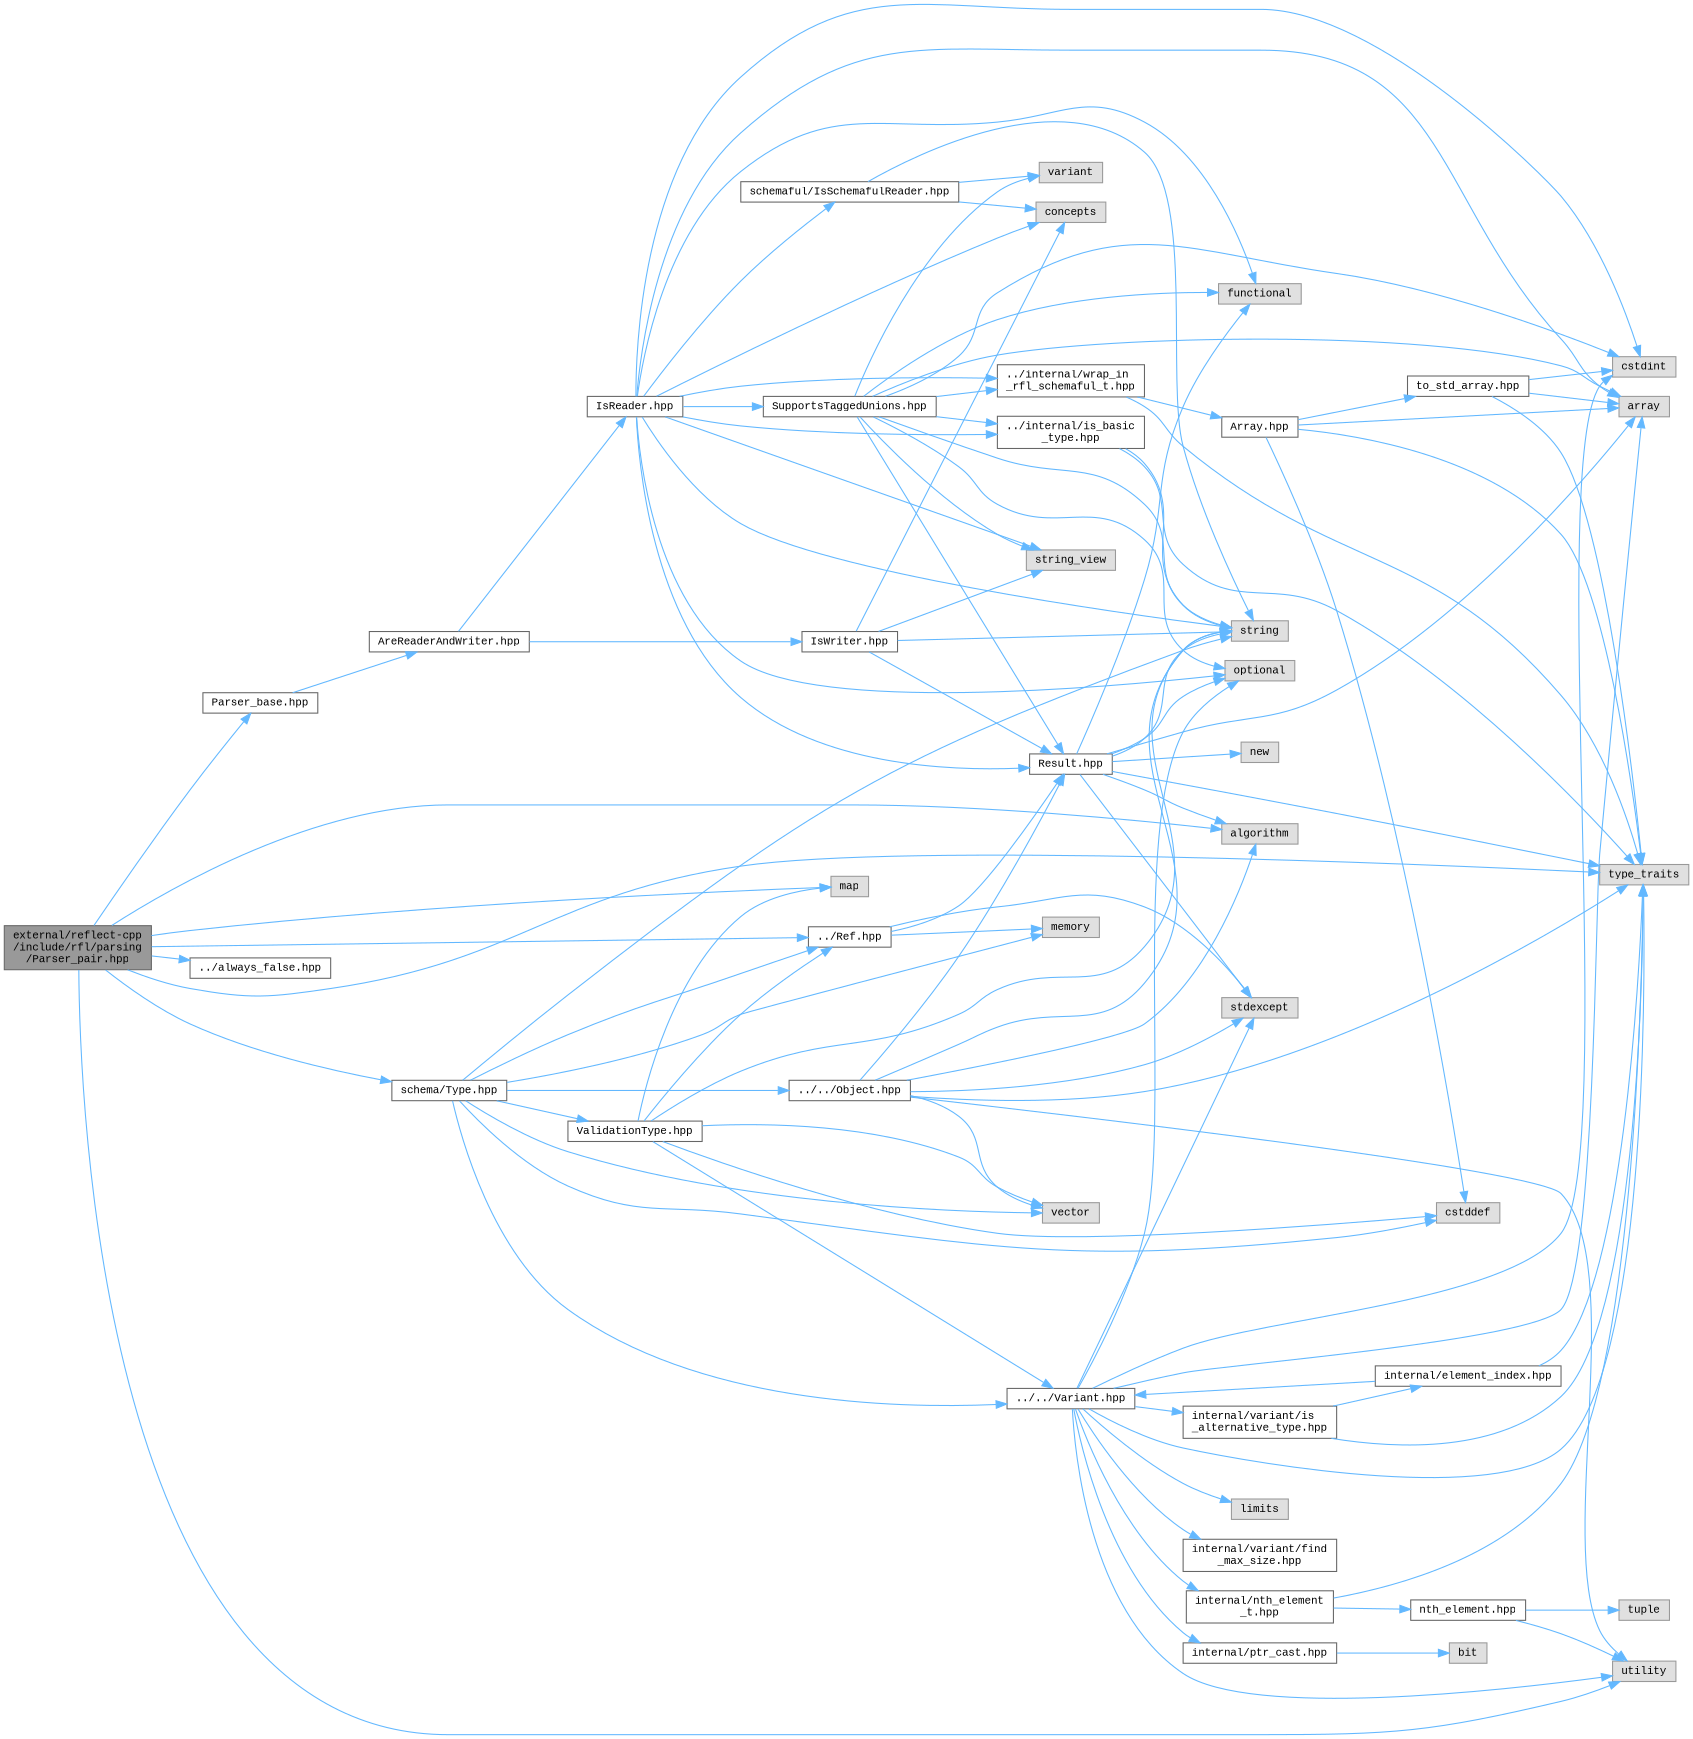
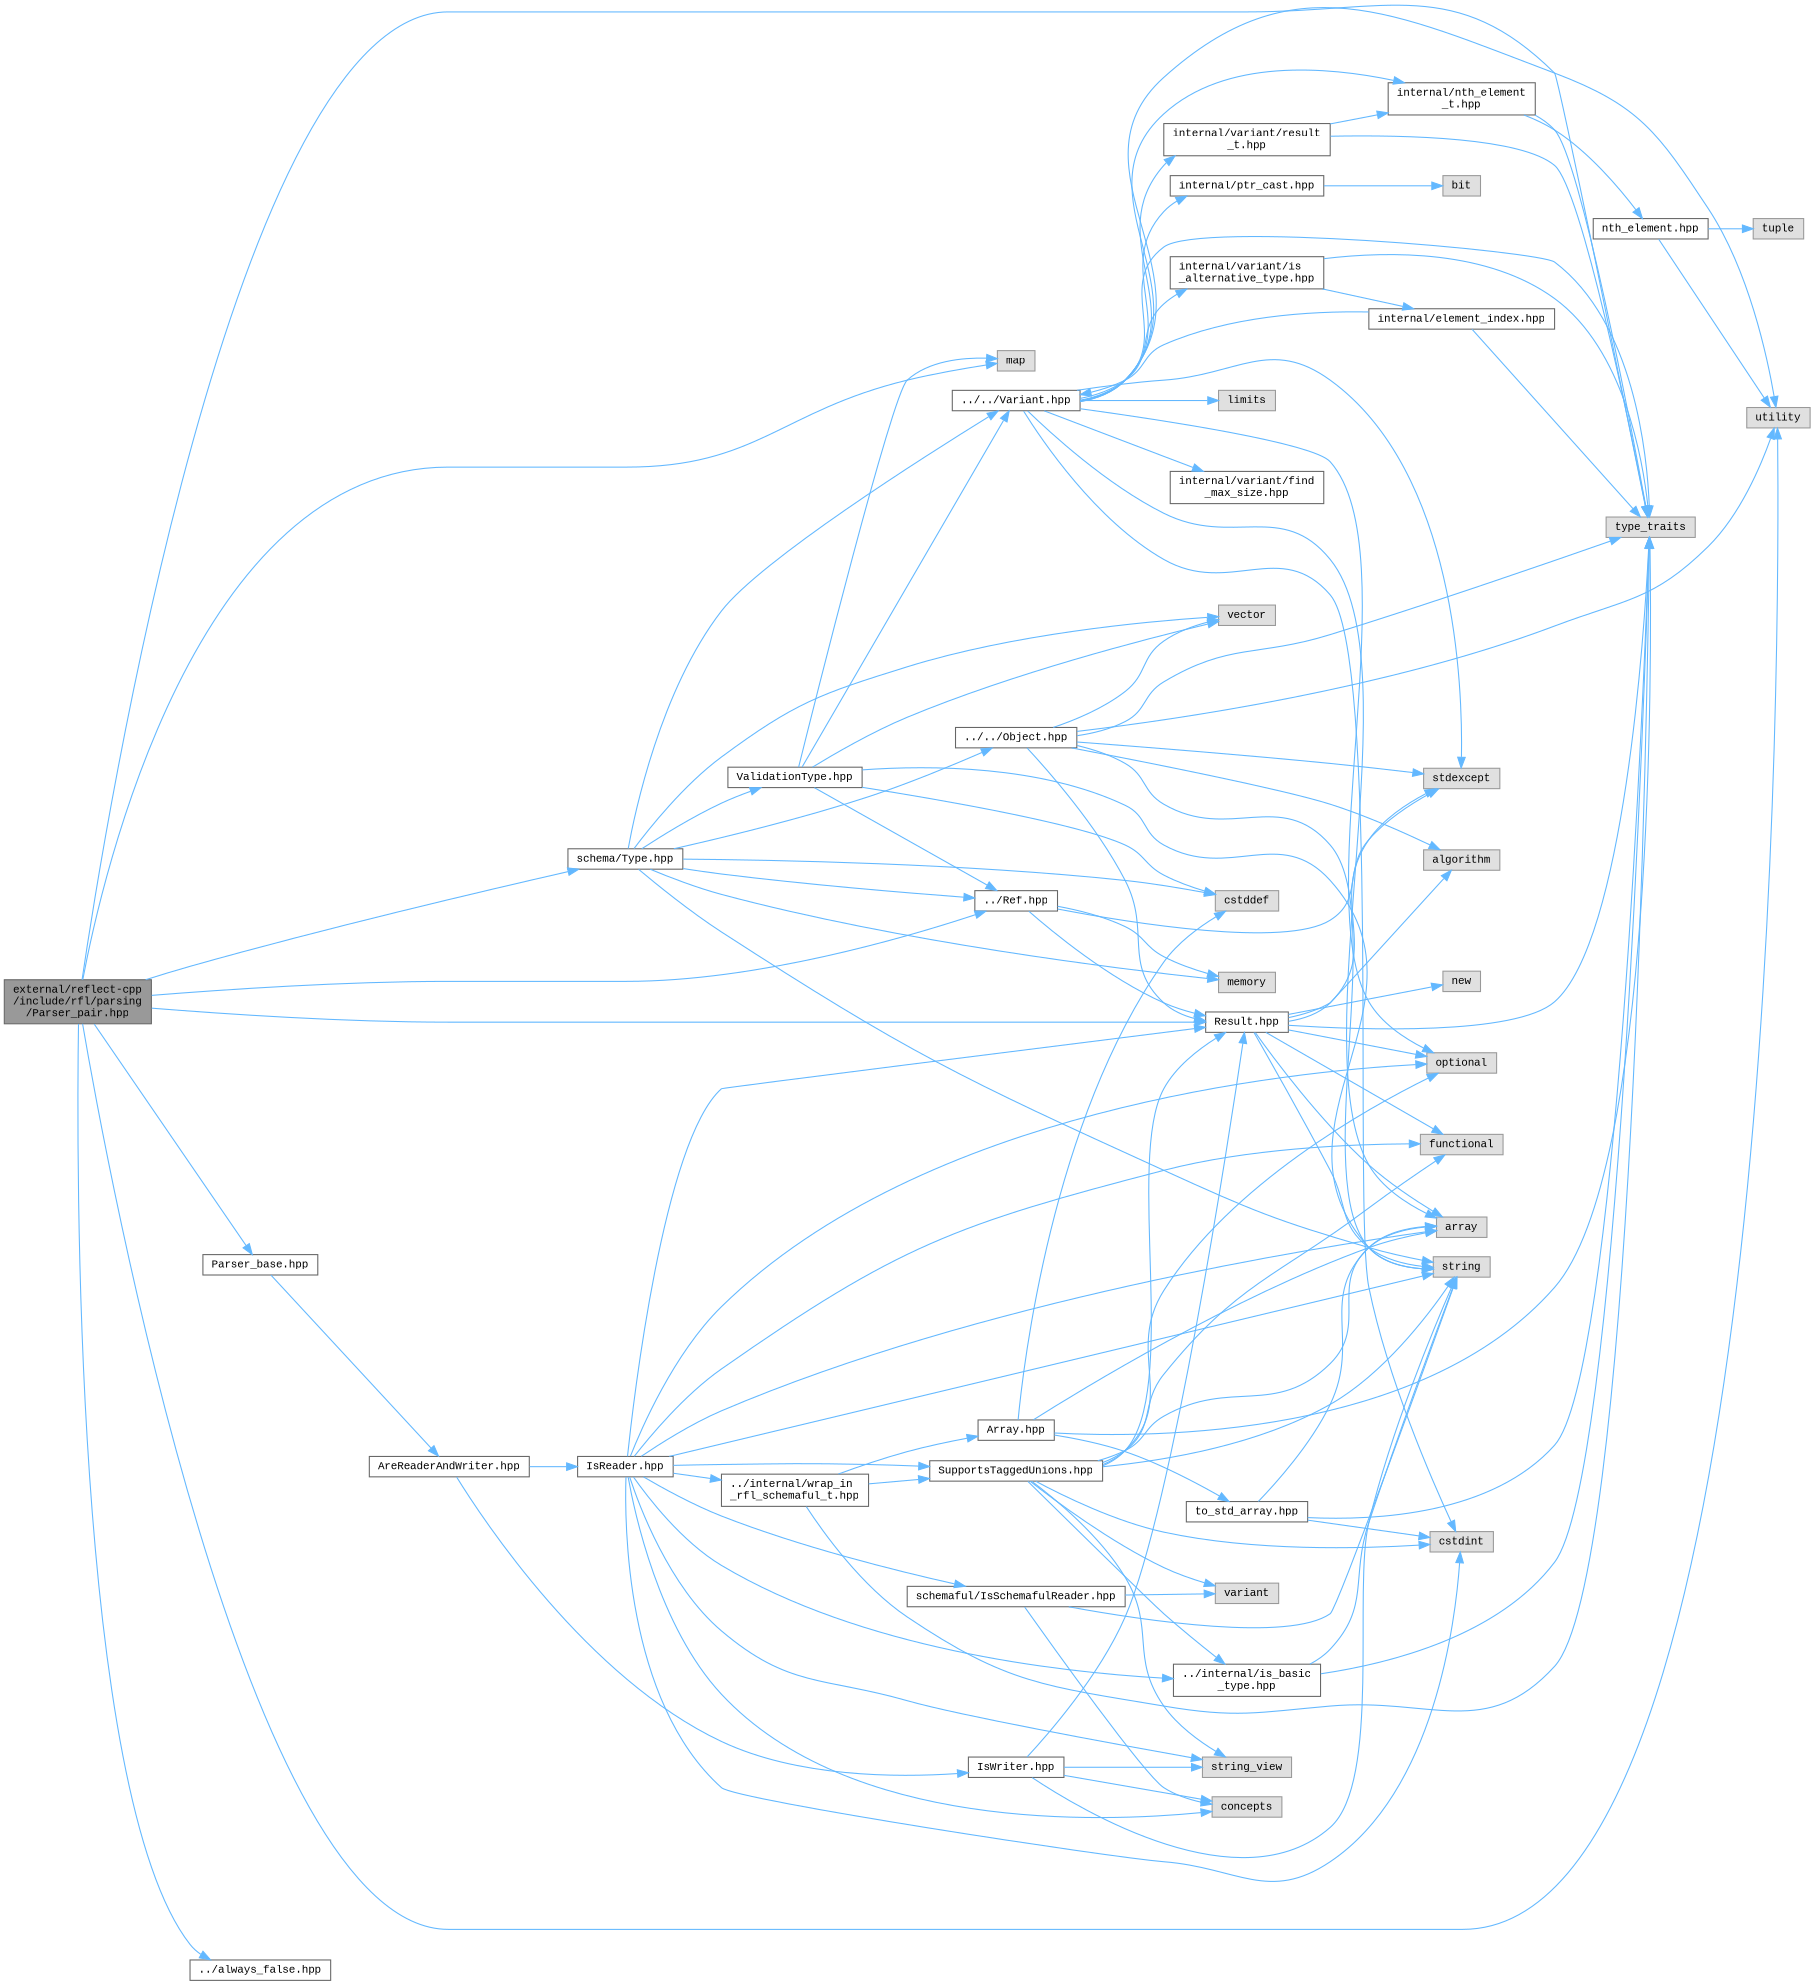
none -> (1247, 140)
(961, 394) -> (894, 1482)
(649, 805) -> (673, 1022)
